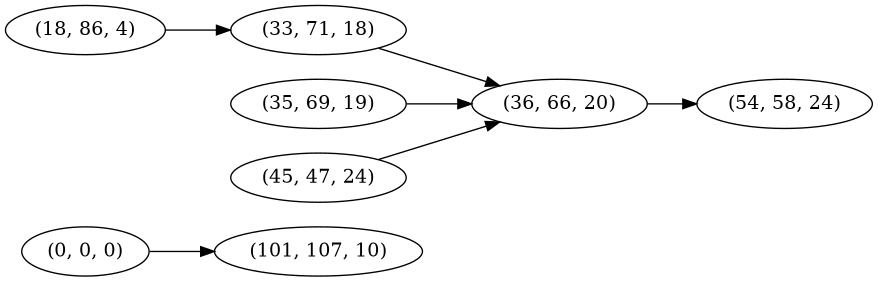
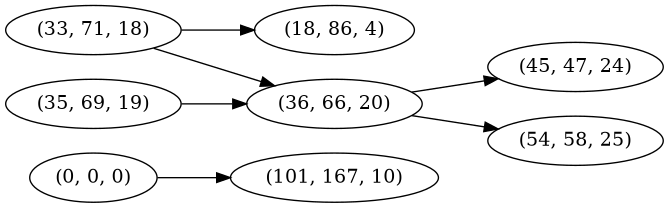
(191, 30) -> (211, 30)
(785, 104) -> (576, 141)
(432, 143) -> (448, 86)
(318, 251) -> (334, 178)
